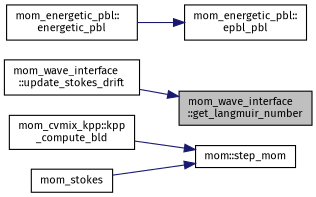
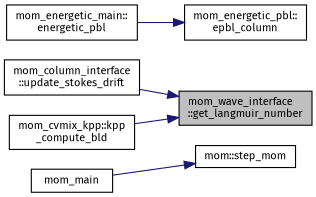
(72, 23) -> (72, 23)
(246, 23) -> (246, 23)
(72, 77) -> (72, 77)
(160, 145) -> (151, 121)
(72, 181) -> (72, 181)
